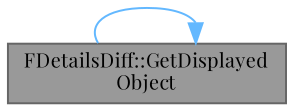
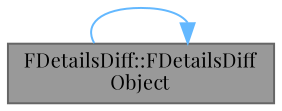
(147, 73) -> (141, 73)
